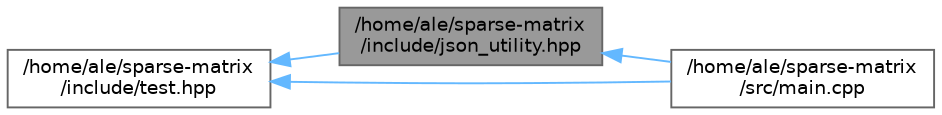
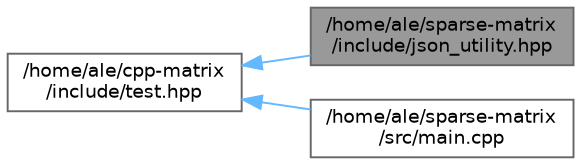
(646, 59) -> none
(139, 79) -> (125, 82)
